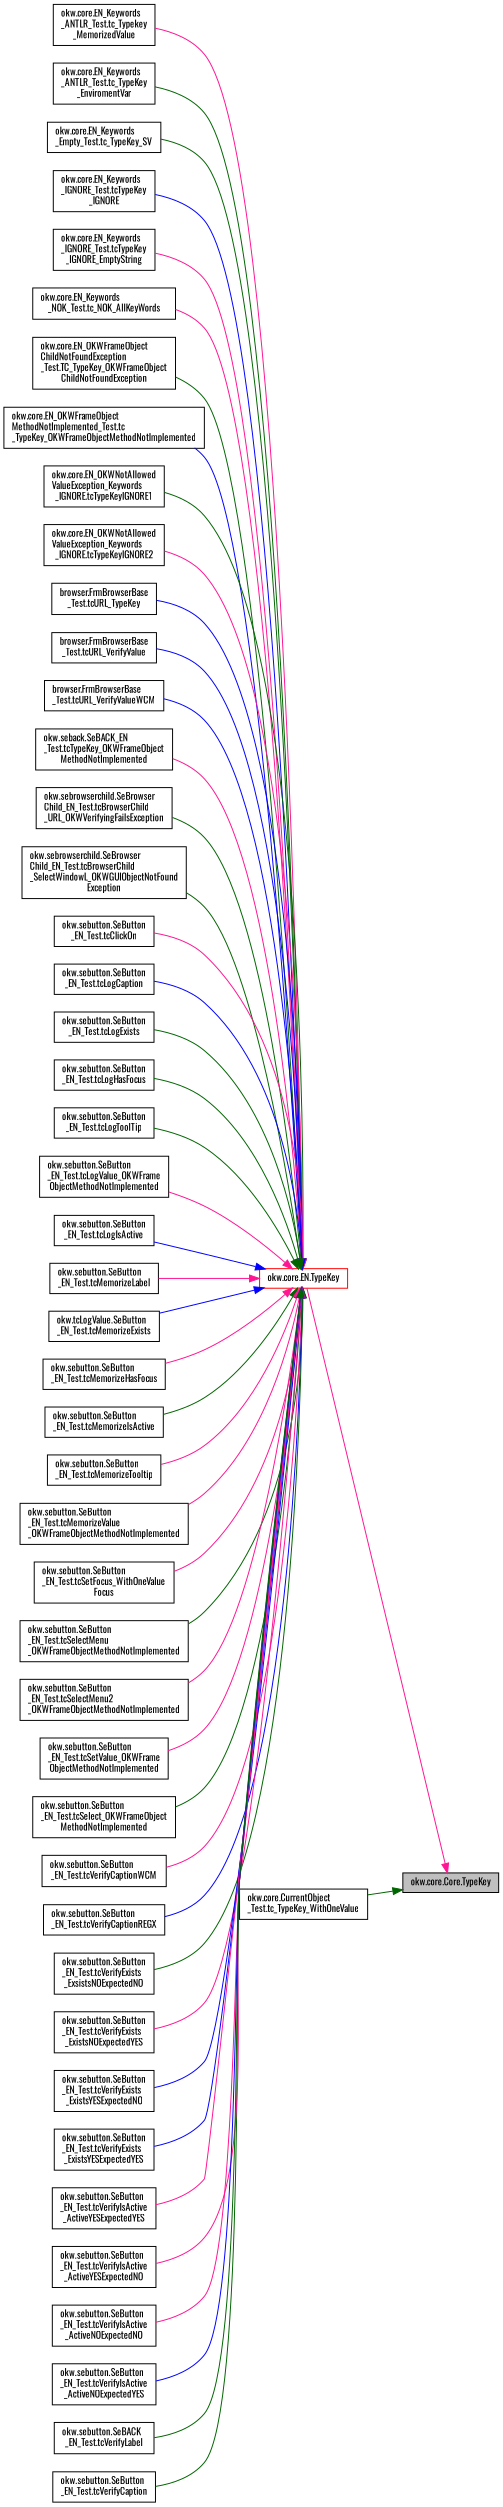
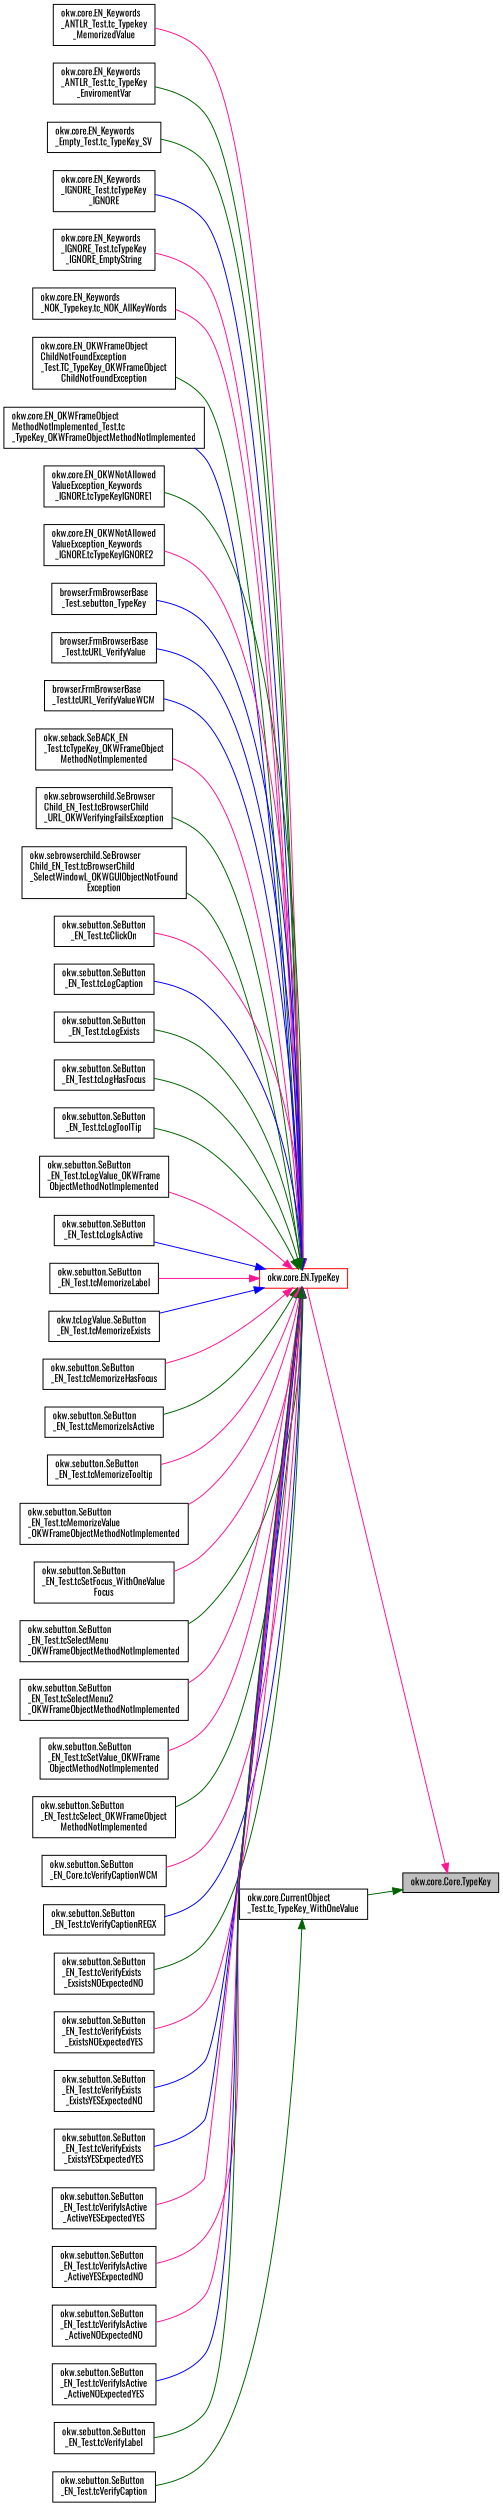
(104, 304) -> (104, 304)
(104, 599) -> (104, 599)
(104, 1871) -> (104, 1871)
(239, 1908) -> (275, 2229)
(104, 2438) -> (104, 2438)
